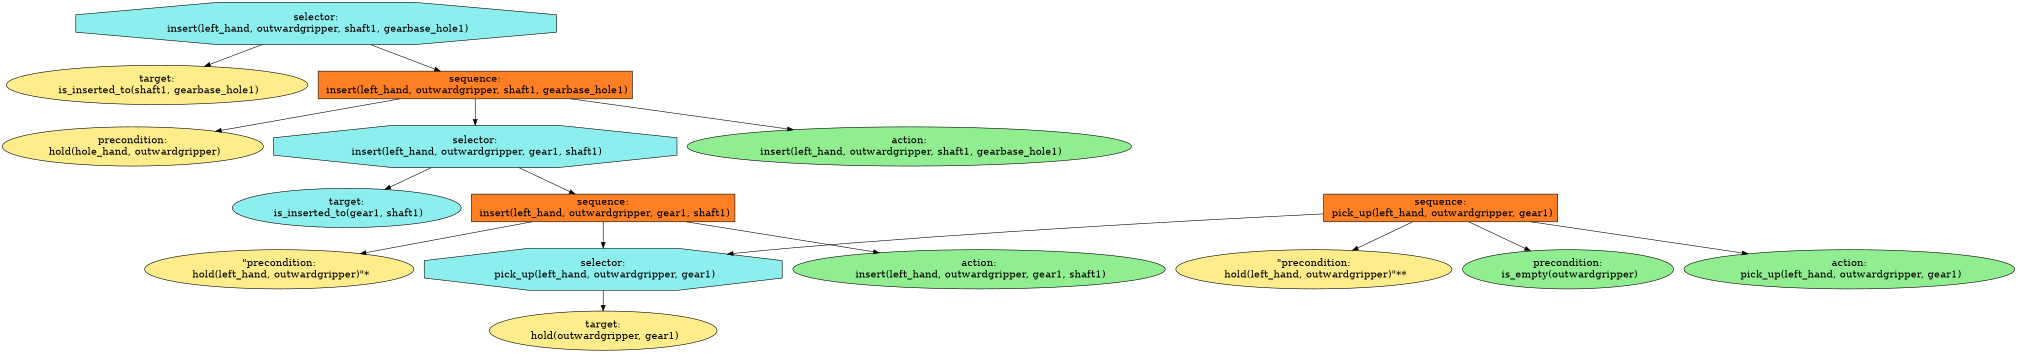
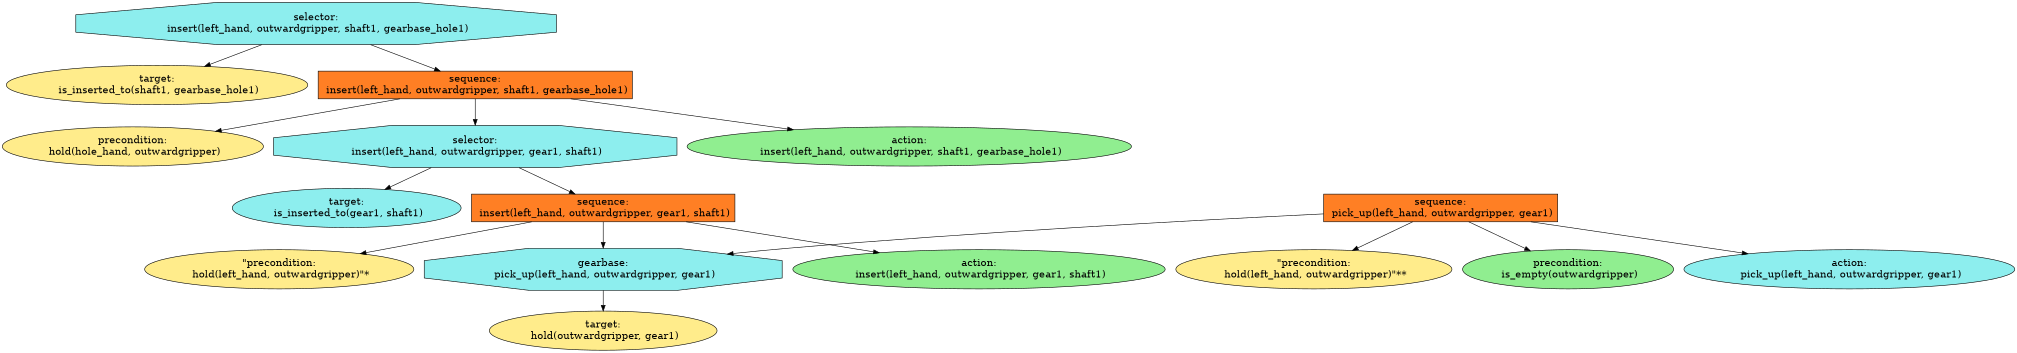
(603, 269) -> (603, 269)
(1849, 269) -> (1849, 269)
